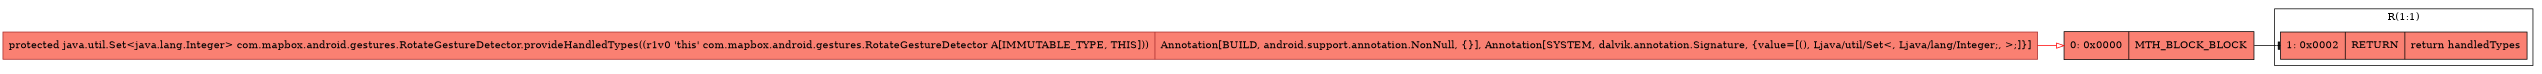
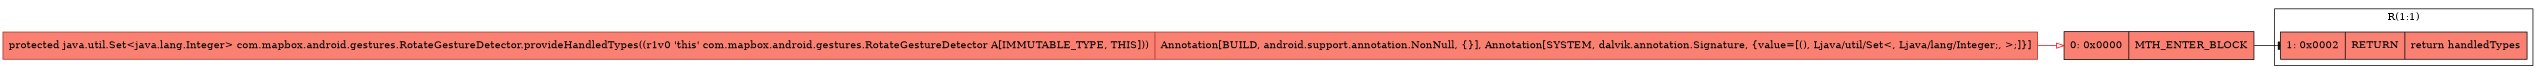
(2191, 45) -> (2191, 45)
